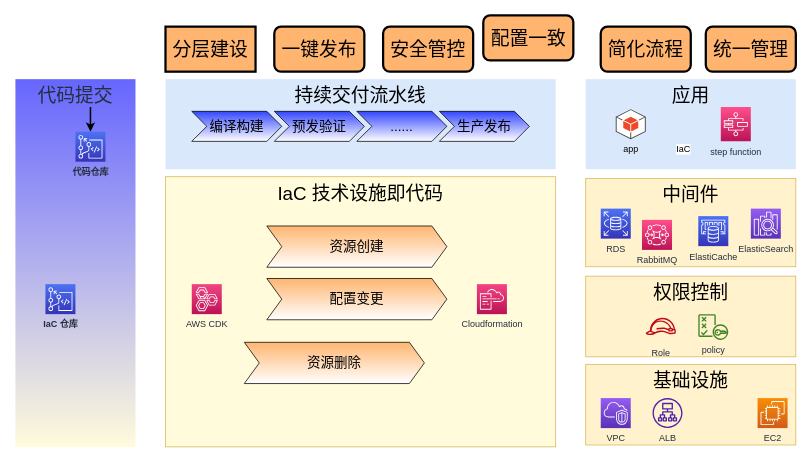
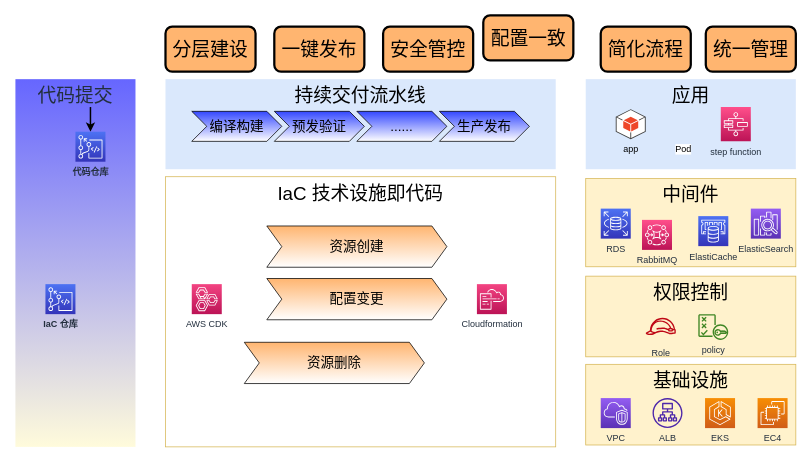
(210, 49) -> (210, 49)
(683, 150) -> (683, 150)
(360, 193) -> (360, 193)
none -> (720, 413)
(773, 439) -> (773, 439)
